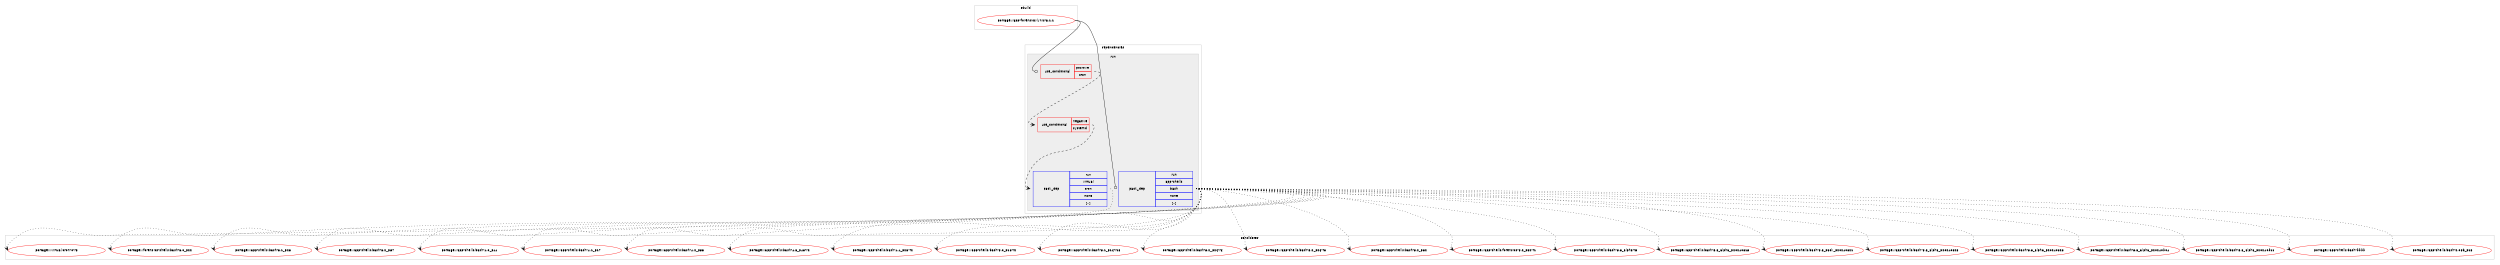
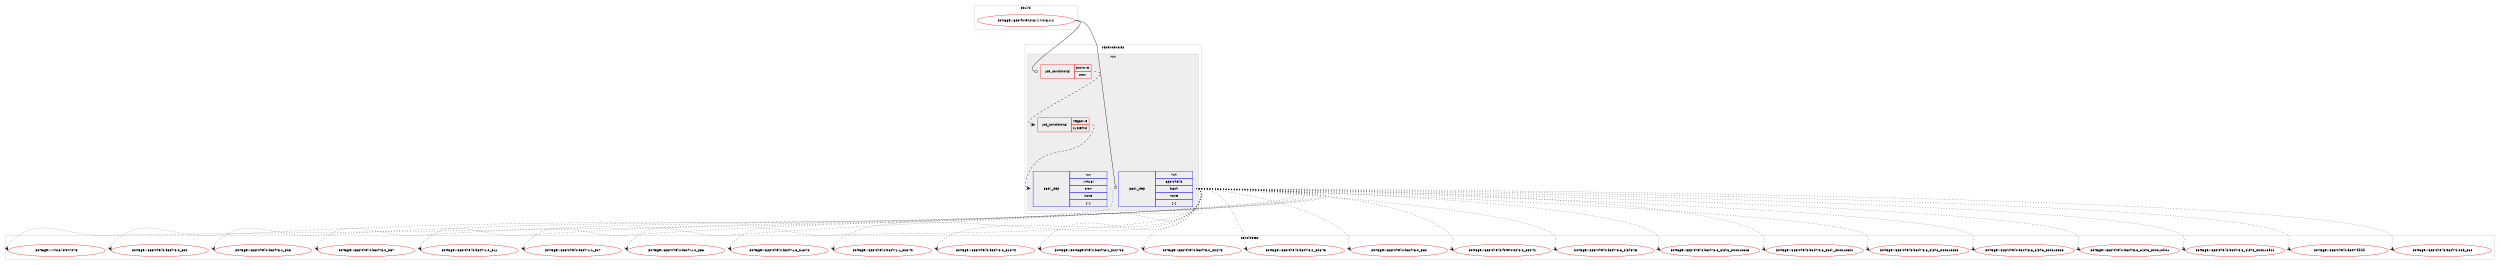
(160, 250) -> (160, 250)
(1089, 250) -> (1089, 250)
